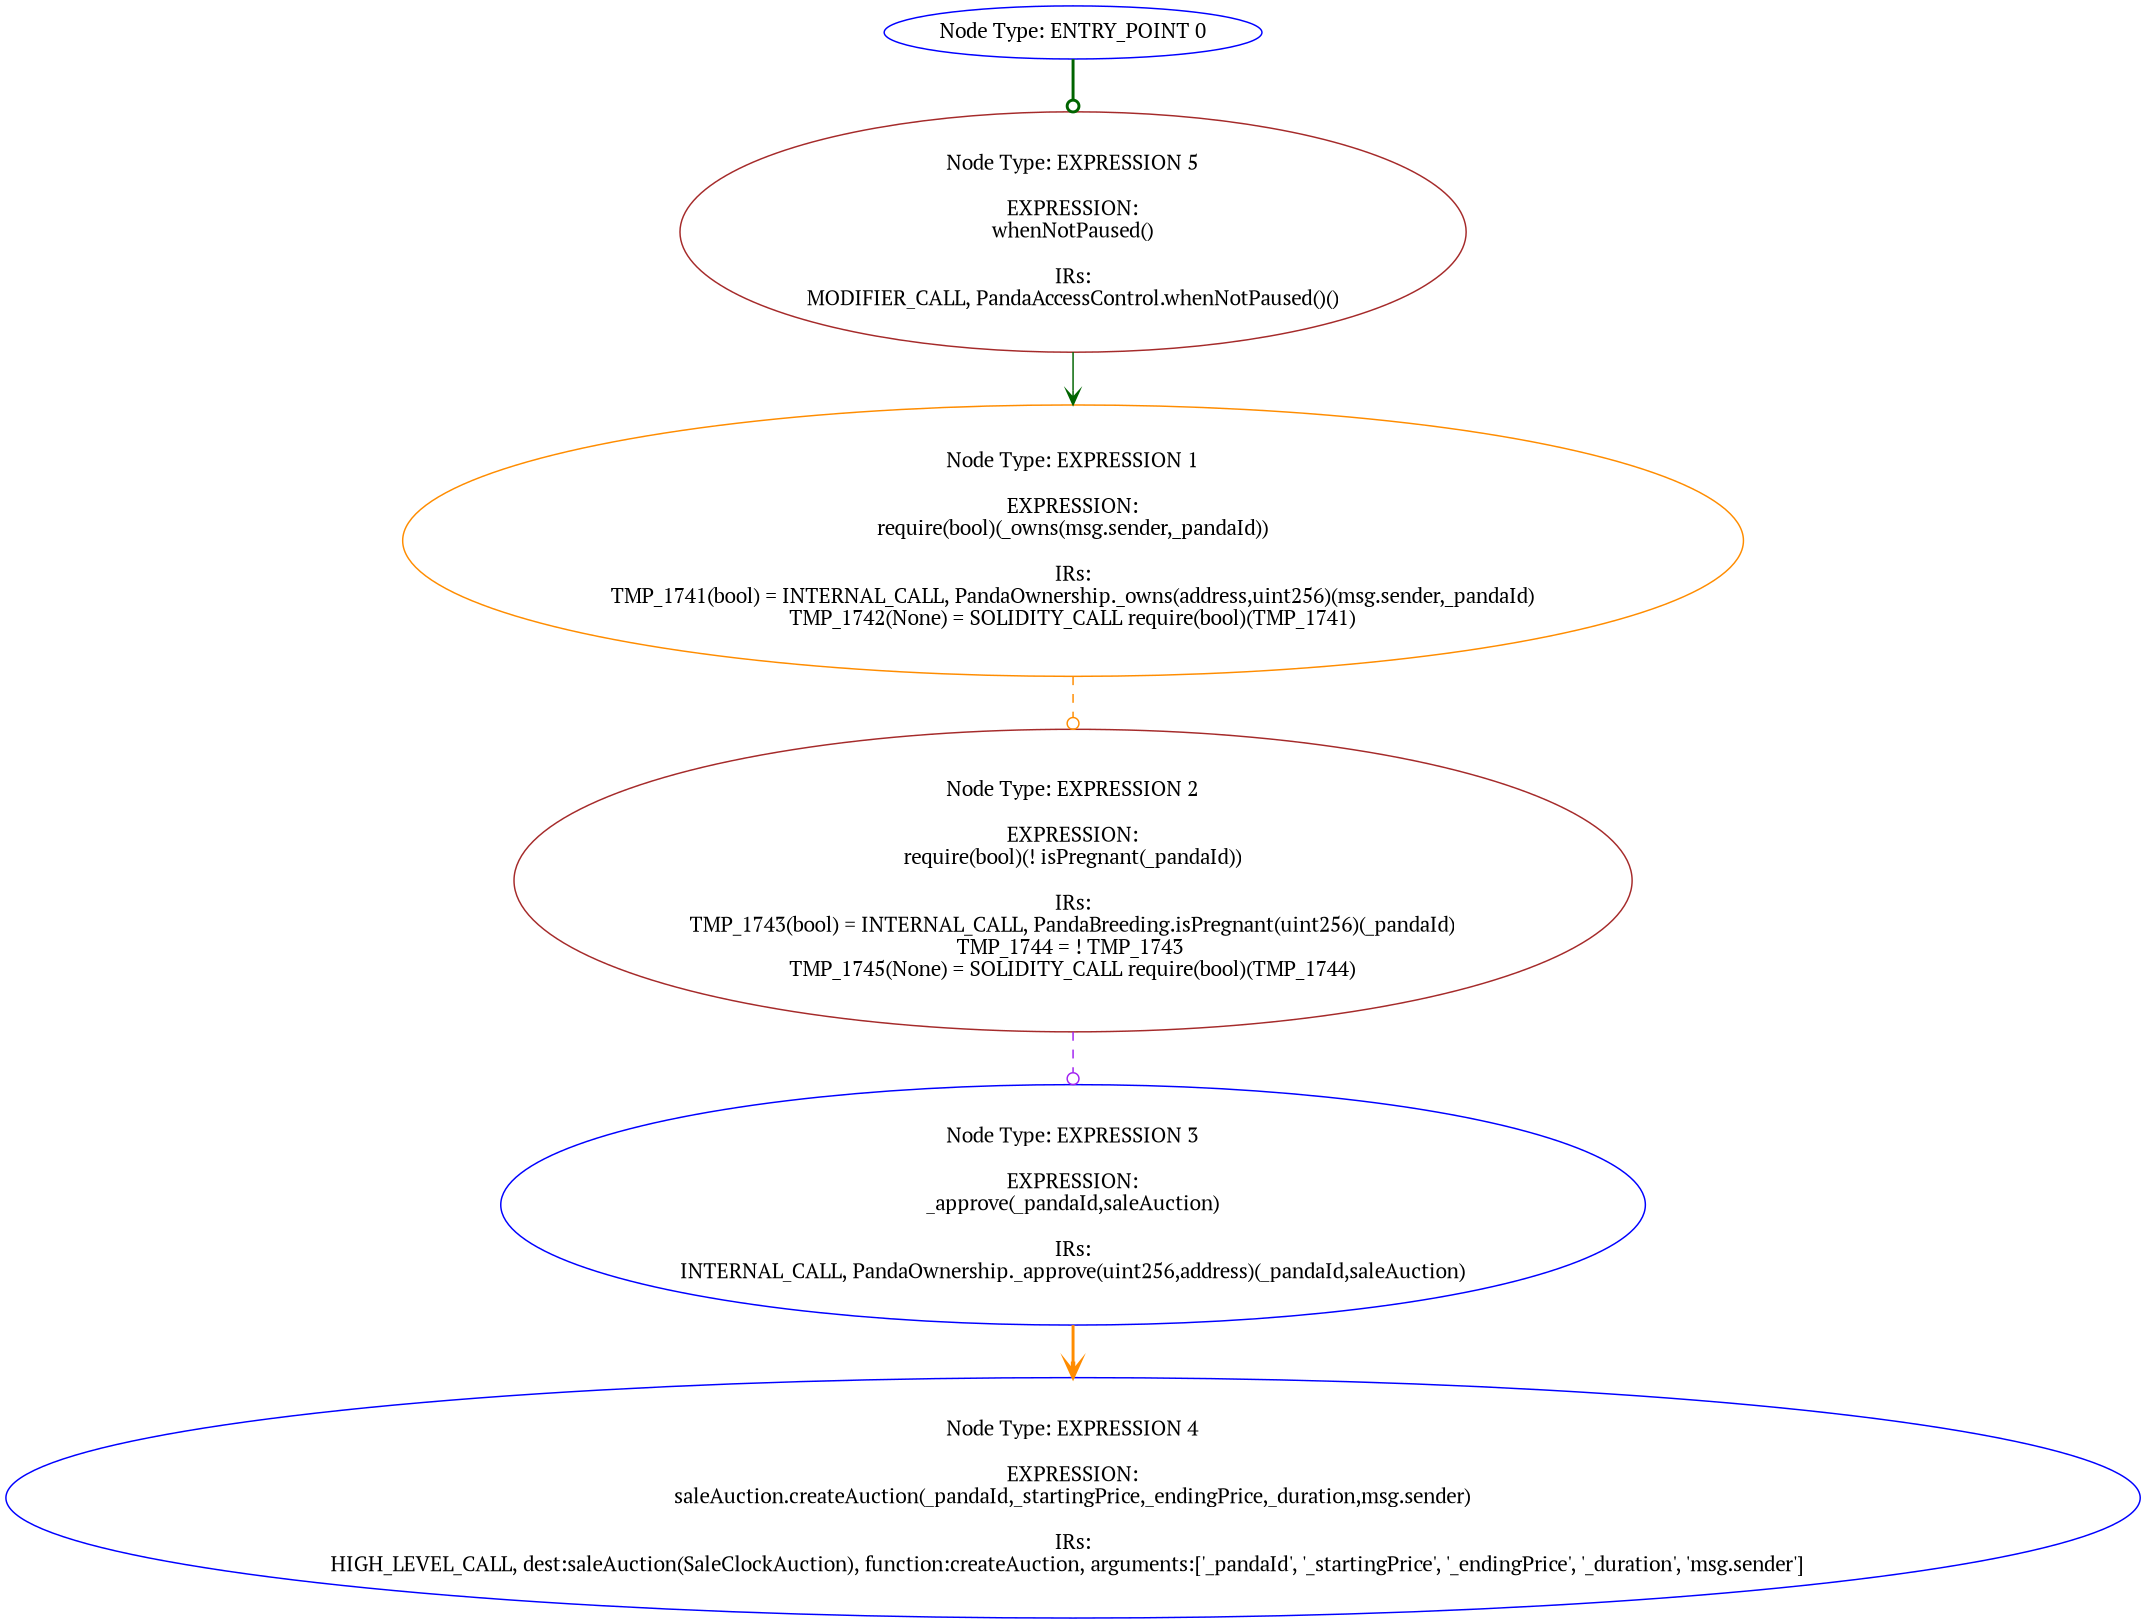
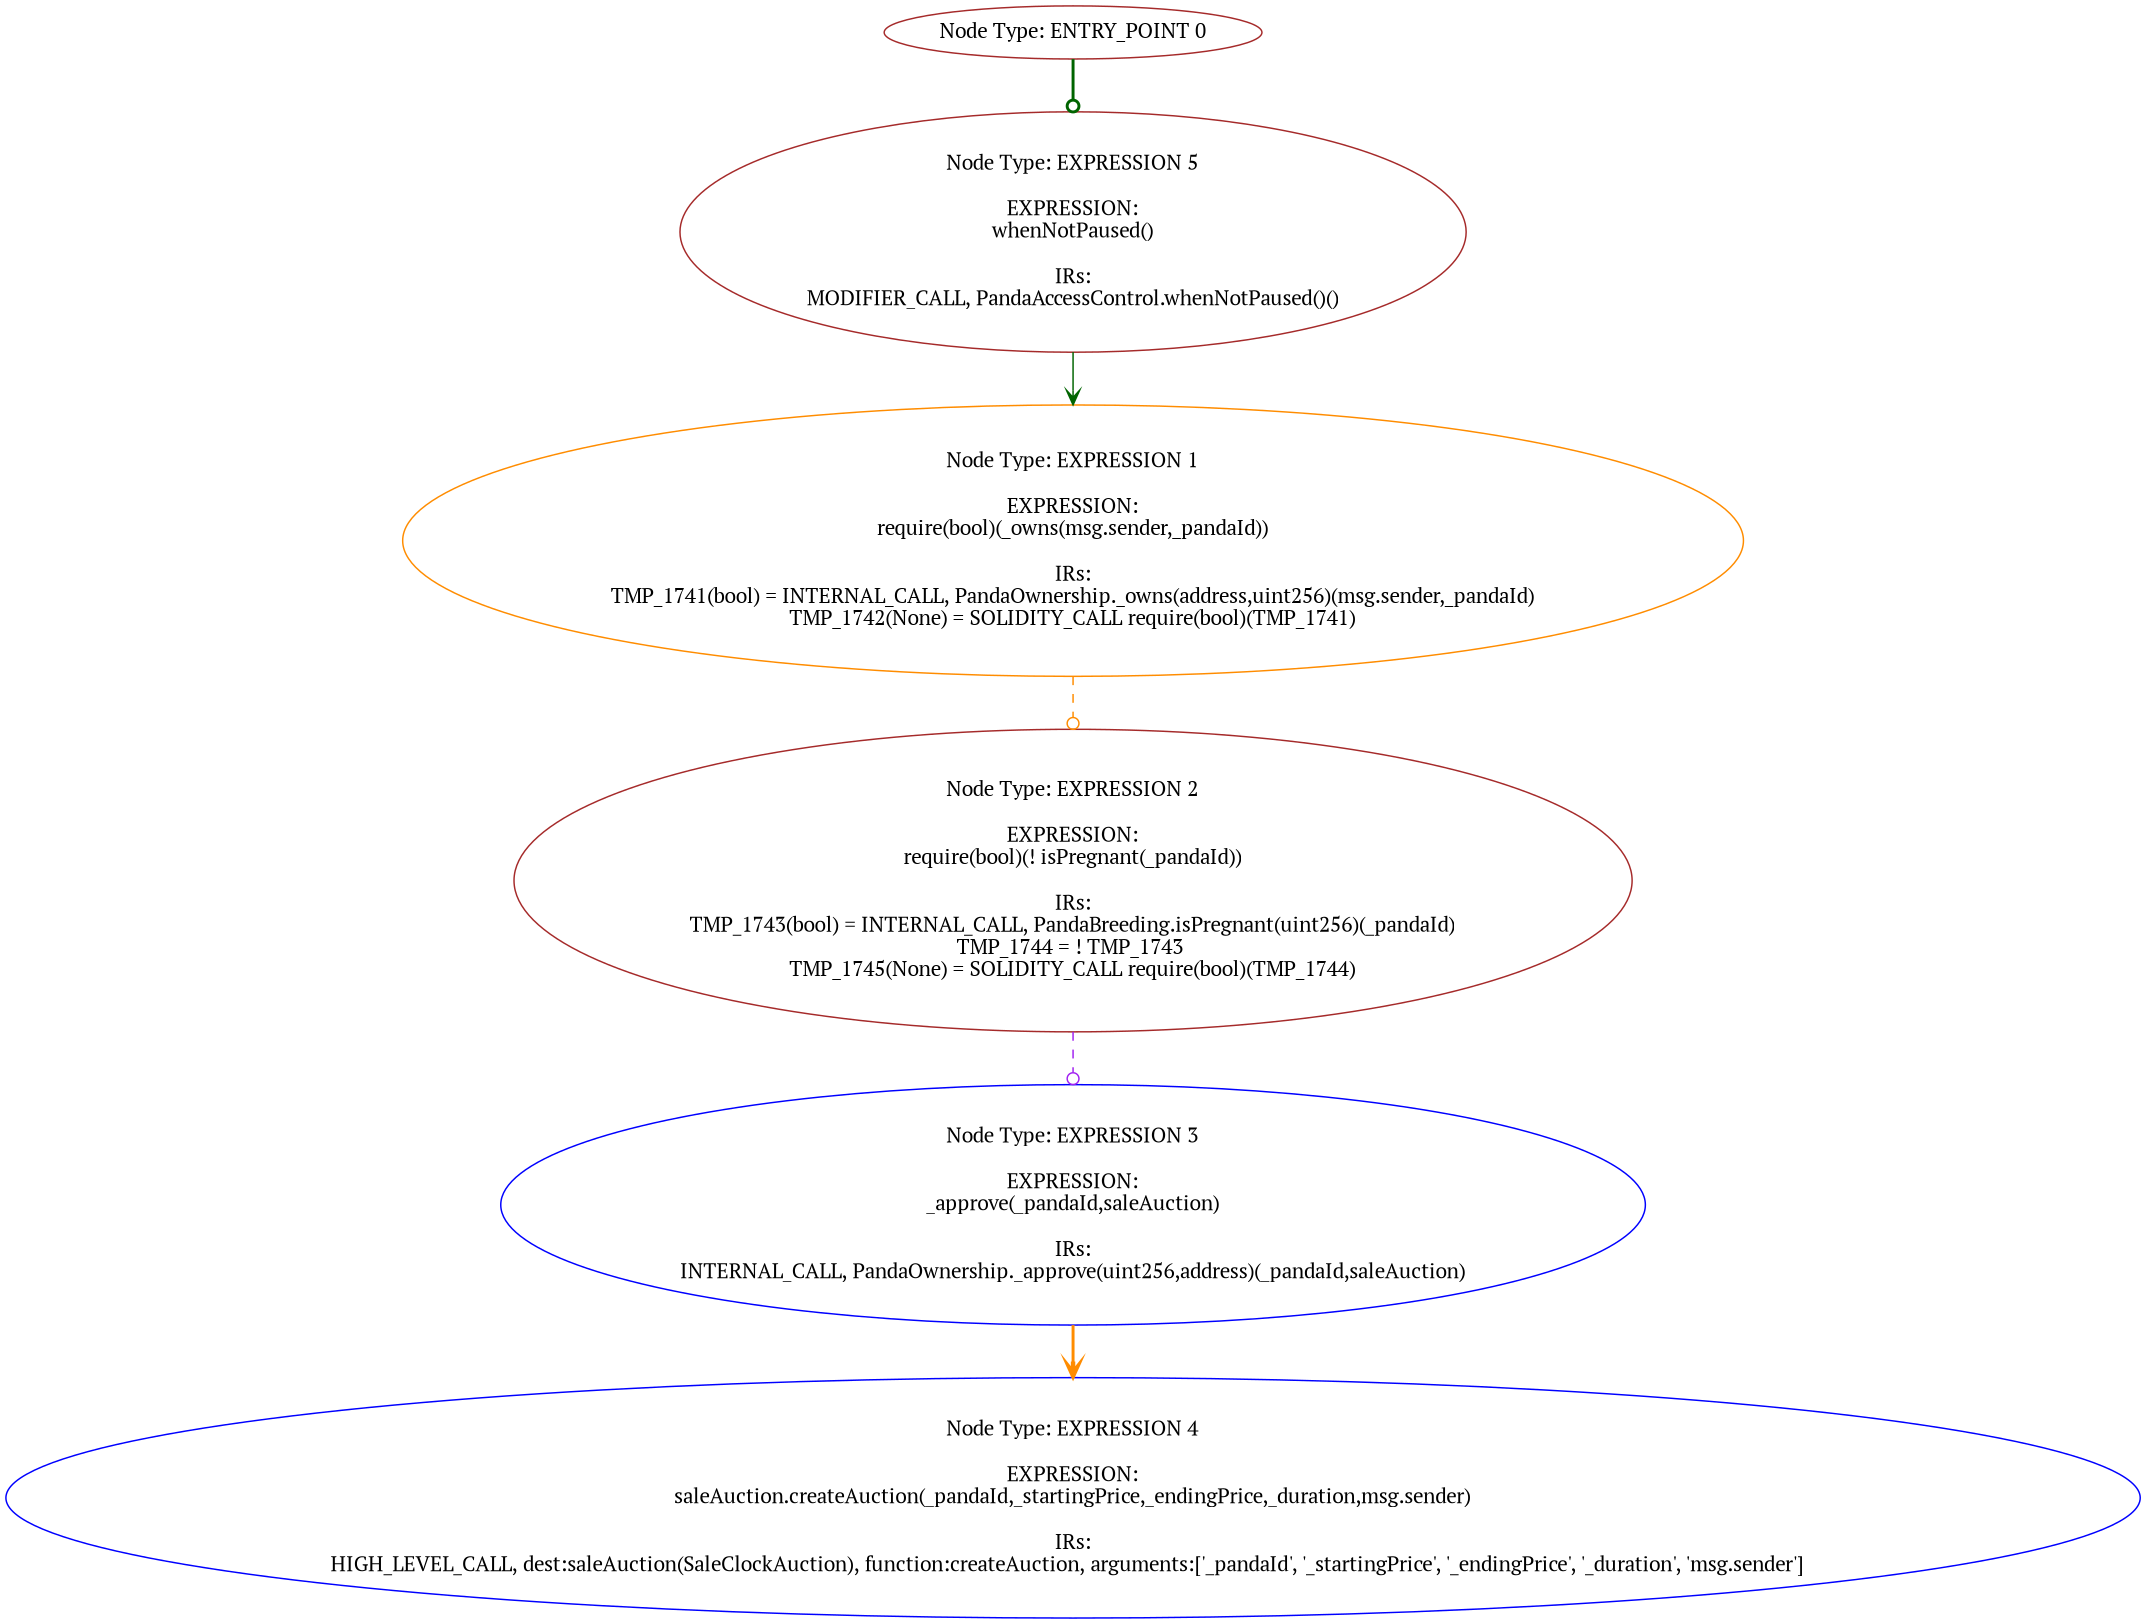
(1073, 32) -> (1073, 32)
